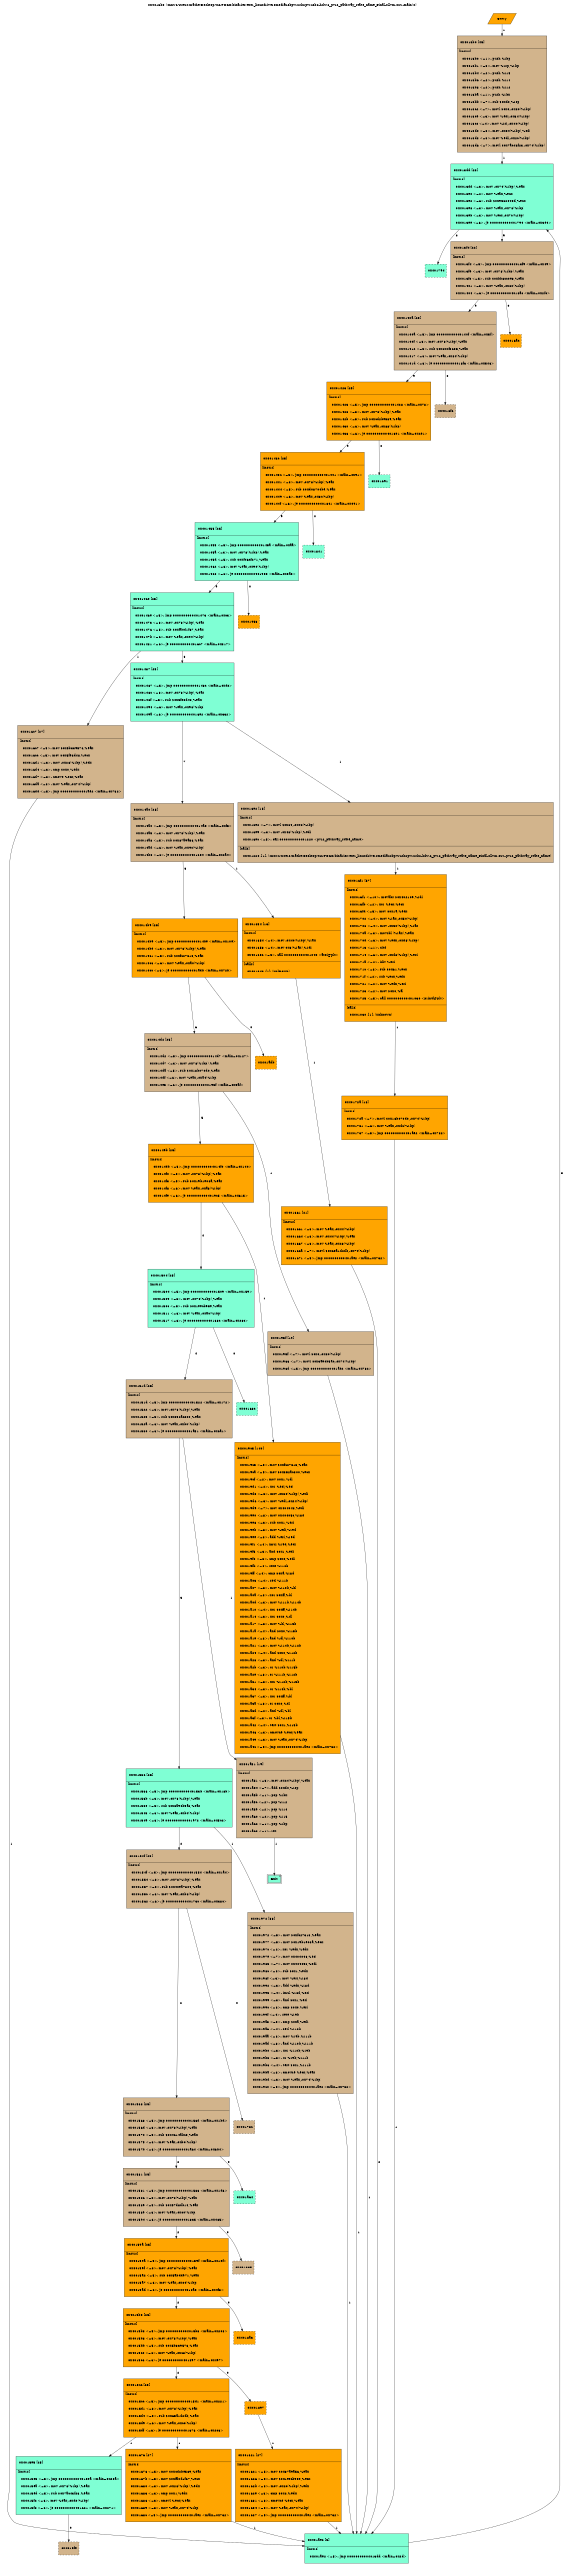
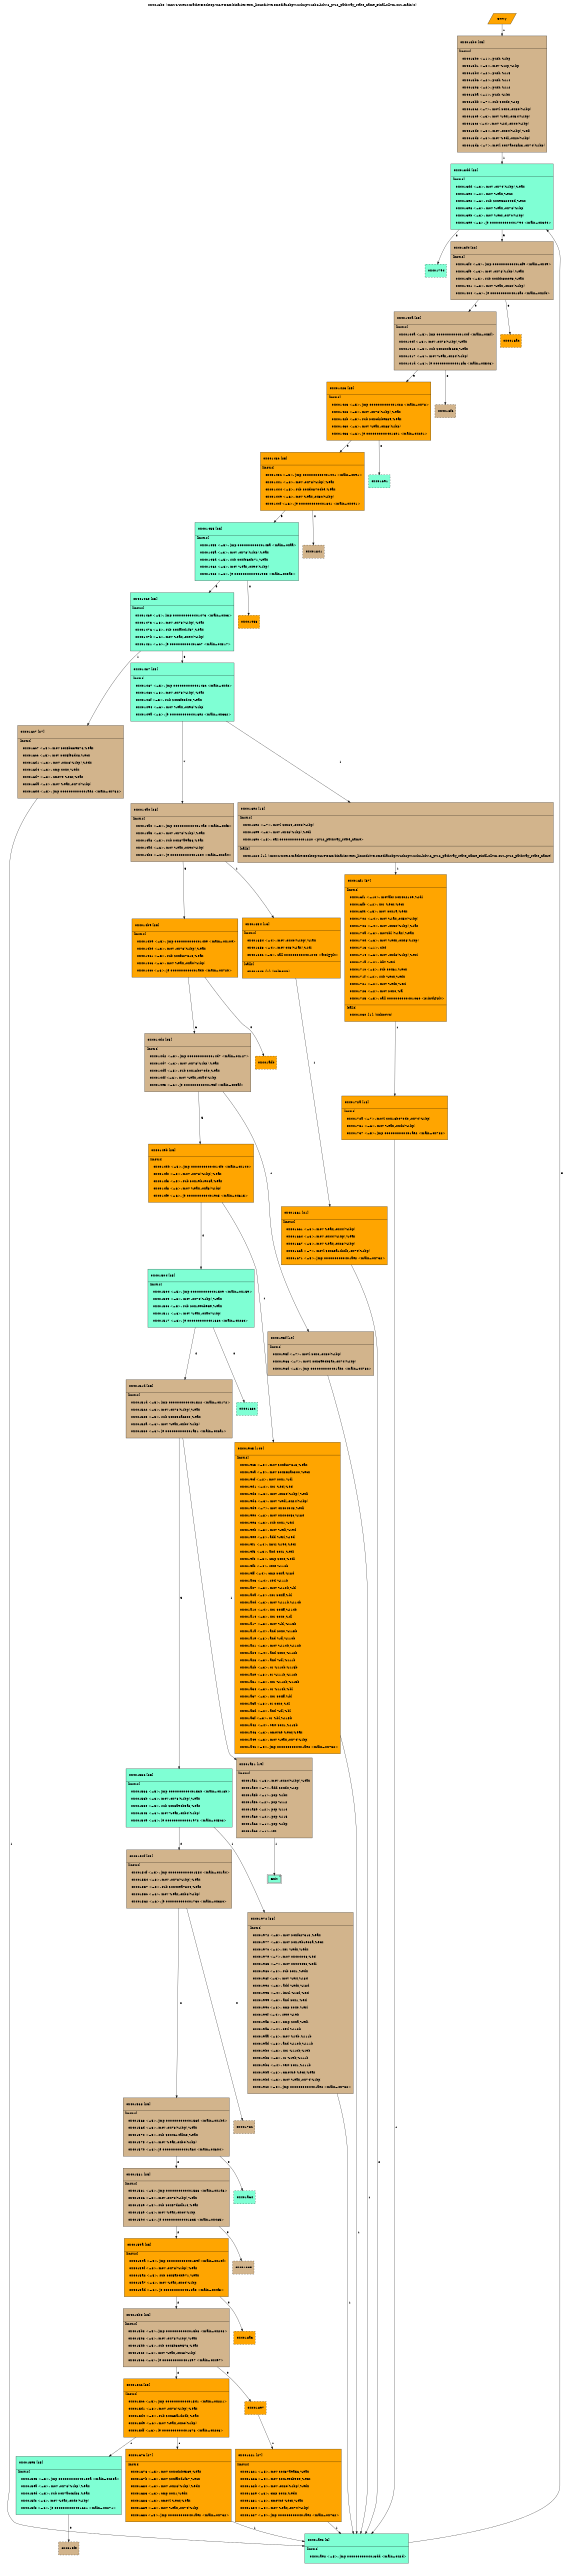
(314, 551) -> (314, 551)
(176, 2338) -> (176, 2338)
